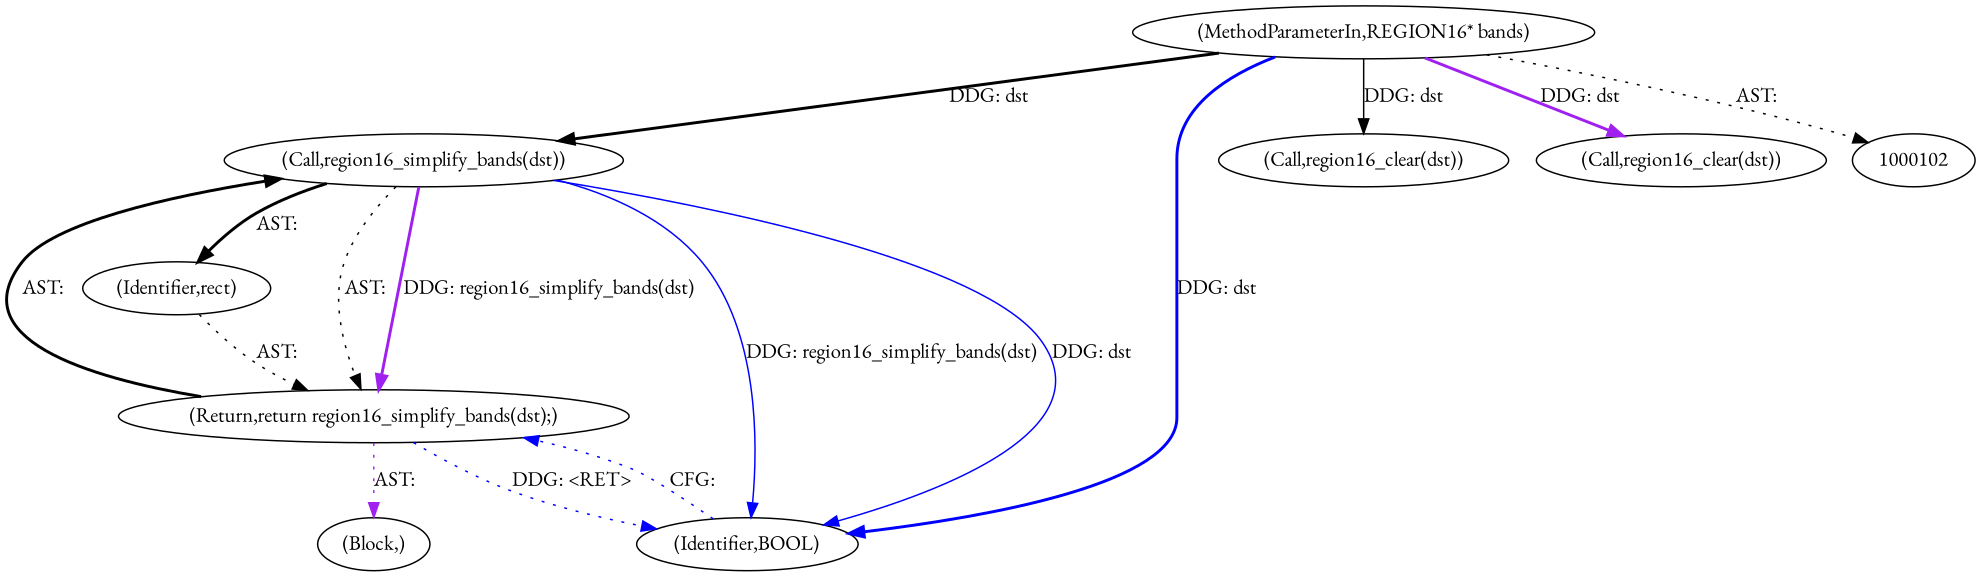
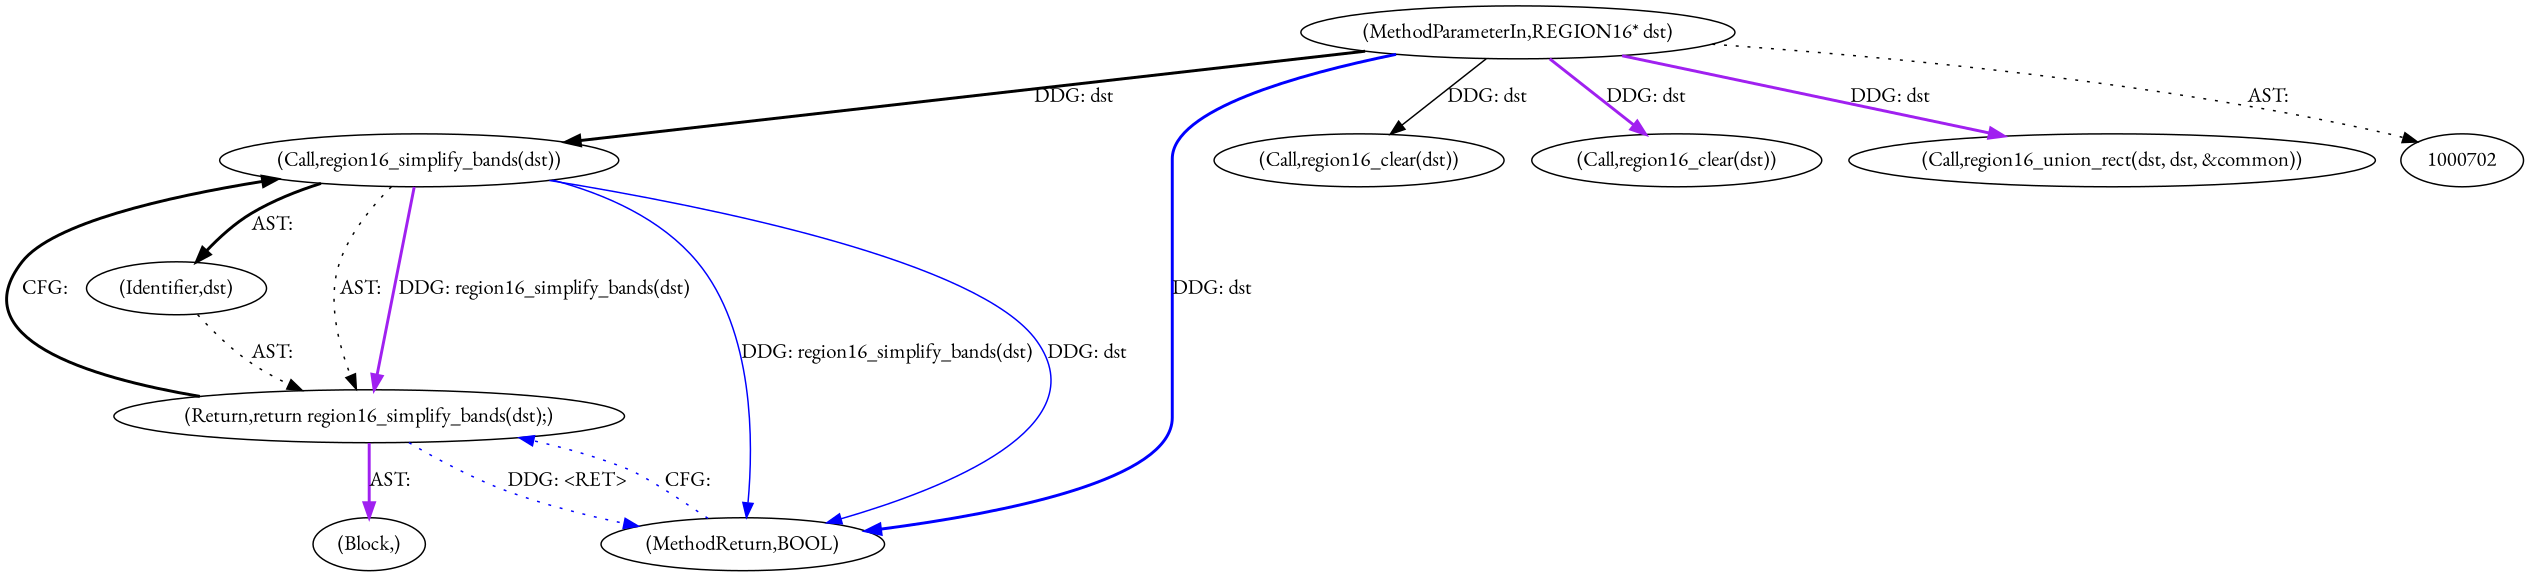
(1364, 32) -> (1518, 32)
(1914, 160) -> (2462, 160)
none -> (2112, 160)
(46, 288) -> (48, 288)
(177, 288) -> (177, 288)
(374, 473) -> (369, 473)
(747, 544) -> (743, 544)
